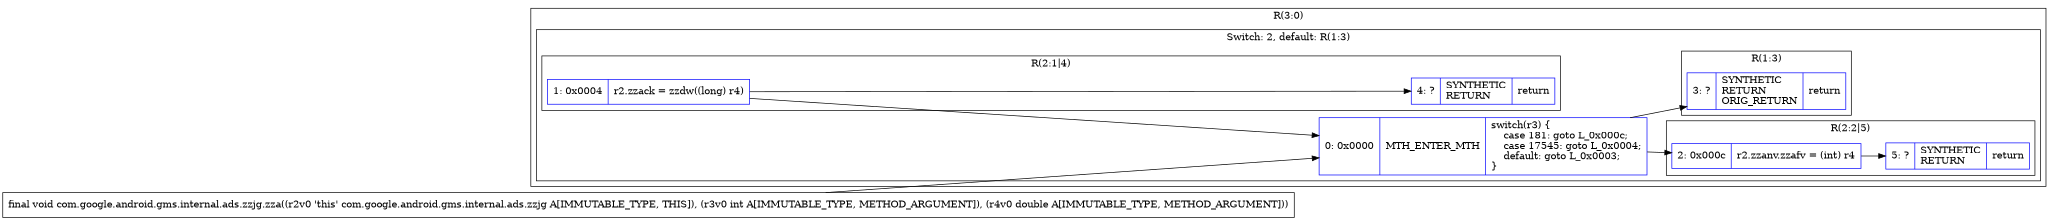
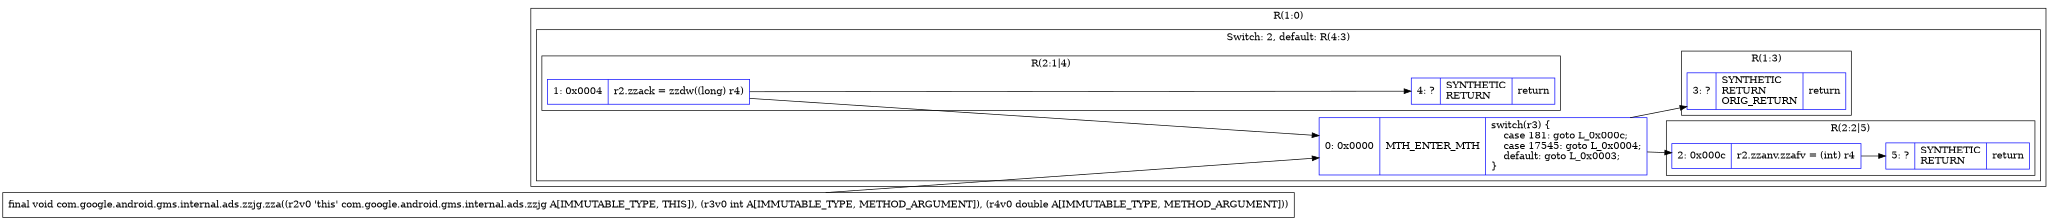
(1288, 16) -> (1288, 16)
(1288, 38) -> (1288, 38)
